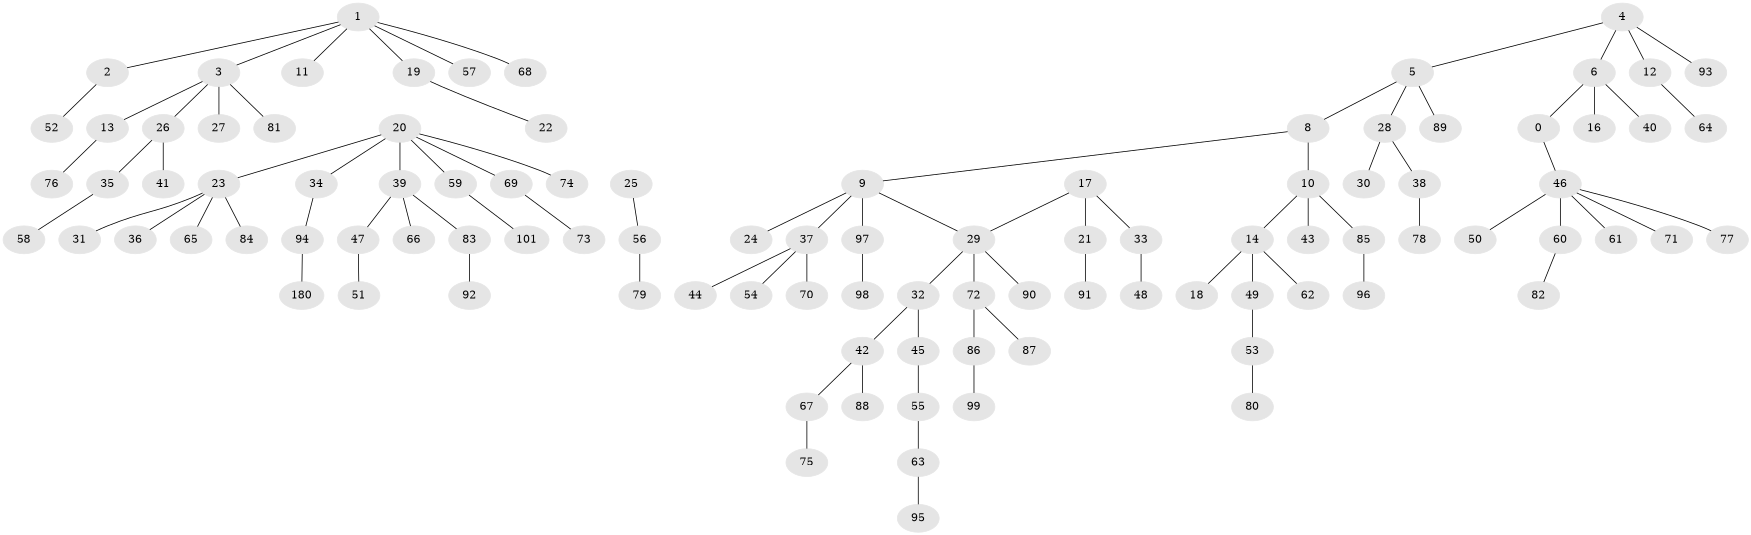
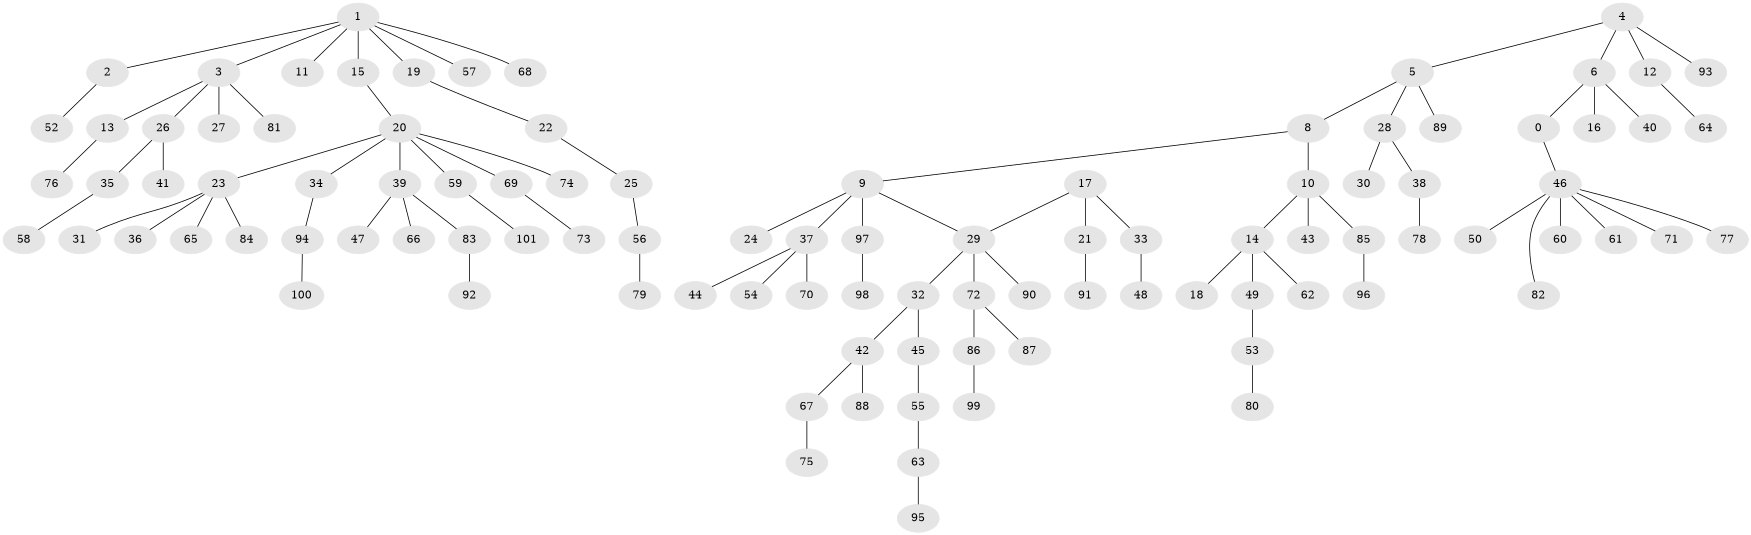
none -> (358, 73)
none -> (589, 156)
(1550, 268) -> (1530, 237)
(302, 296) -> (302, 296)
(359, 296) -> none
